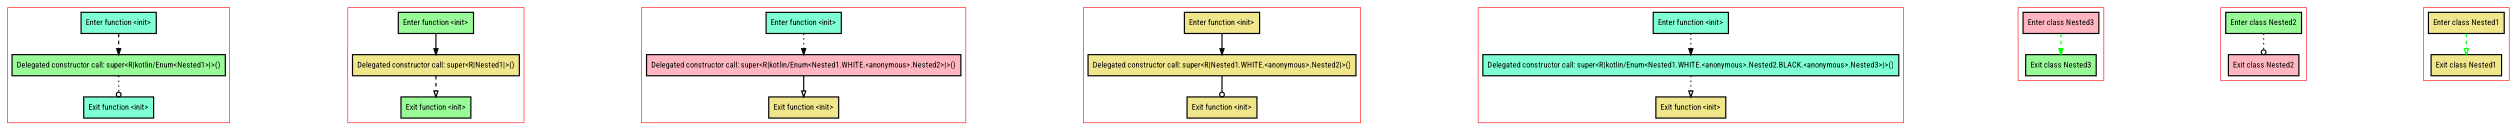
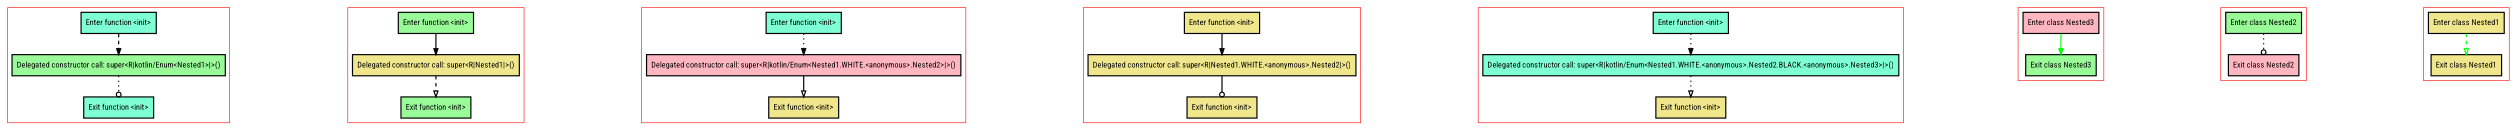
(2061, 41) -> (2061, 41)
